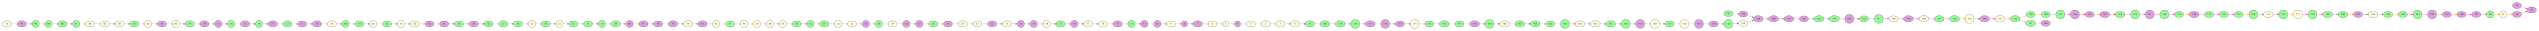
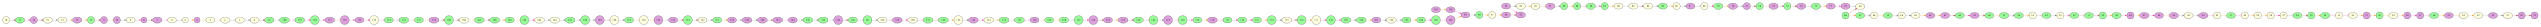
none -> (1521, 6)
(2439, 14) -> (1457, 18)
(2022, 17) -> (1041, 20)
(1750, 21) -> (709, 20)
(338, 24) -> (1852, 11)
(1039, 24) -> none
